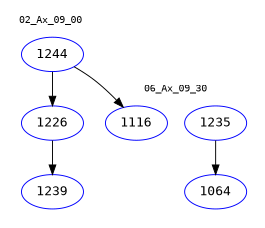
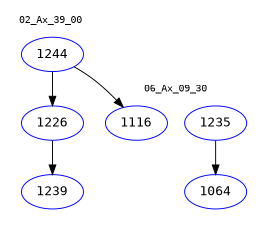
(51, 21) -> (51, 21)
